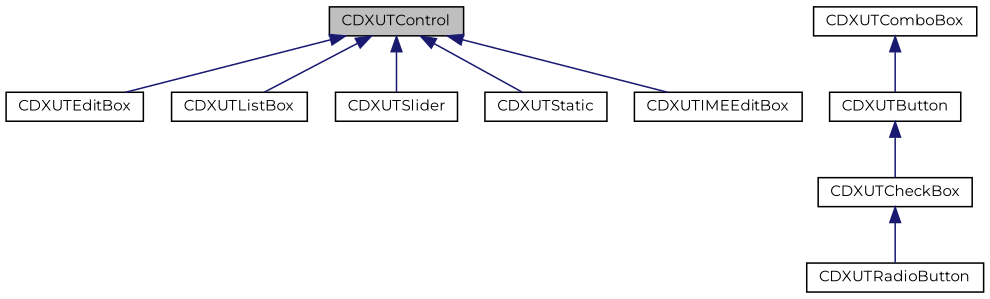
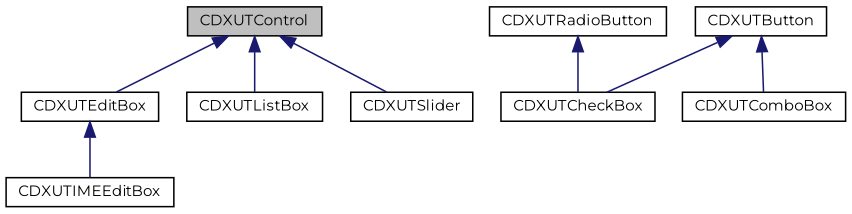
(565, 66) -> (90, 157)
(895, 72) -> (763, 72)
(546, 107) -> none
(895, 243) -> (578, 72)
